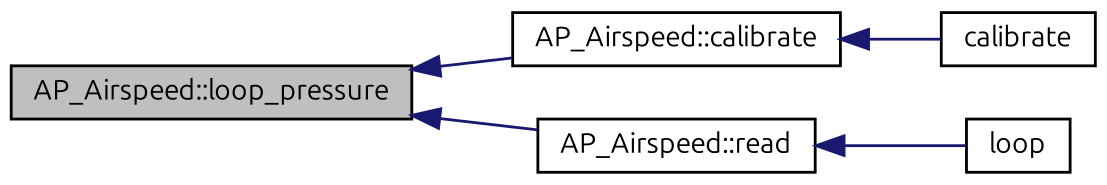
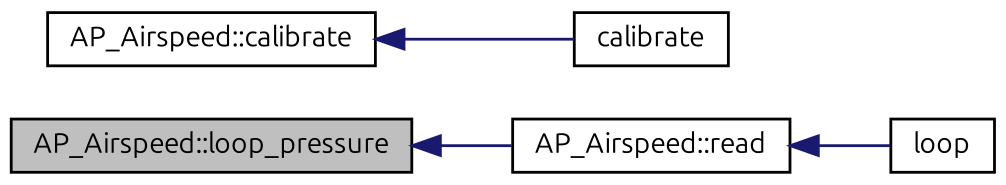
(476, 62) -> none
